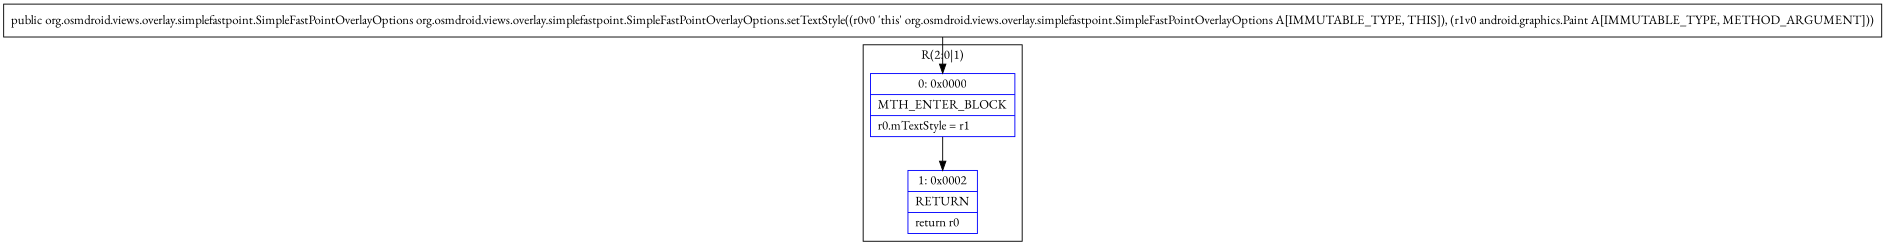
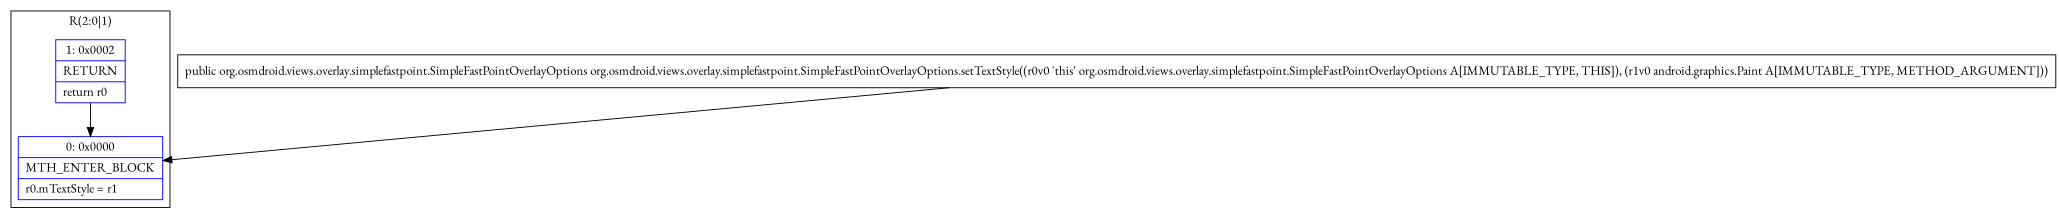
(943, 149) -> (90, 115)
